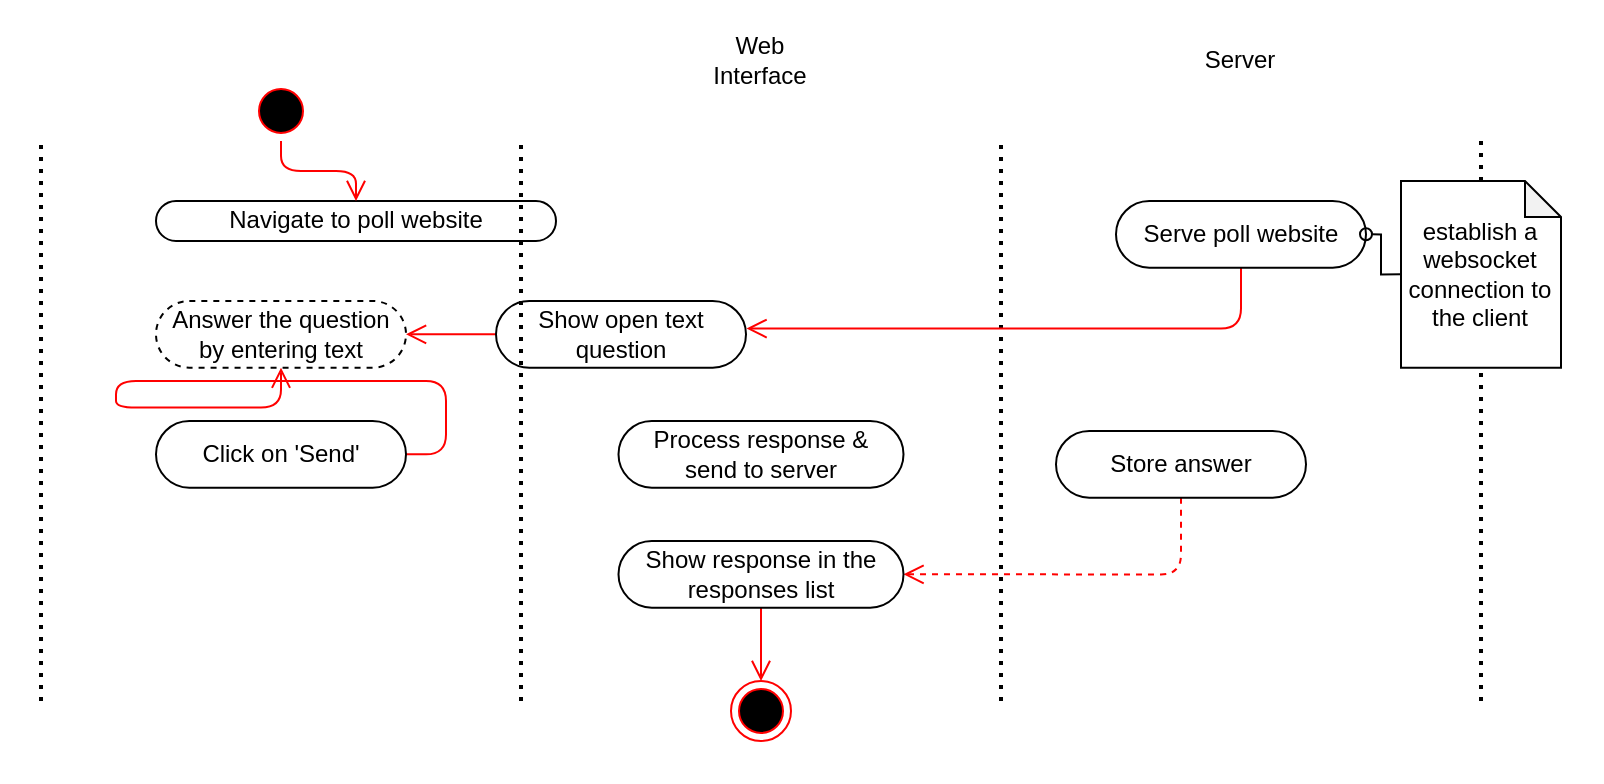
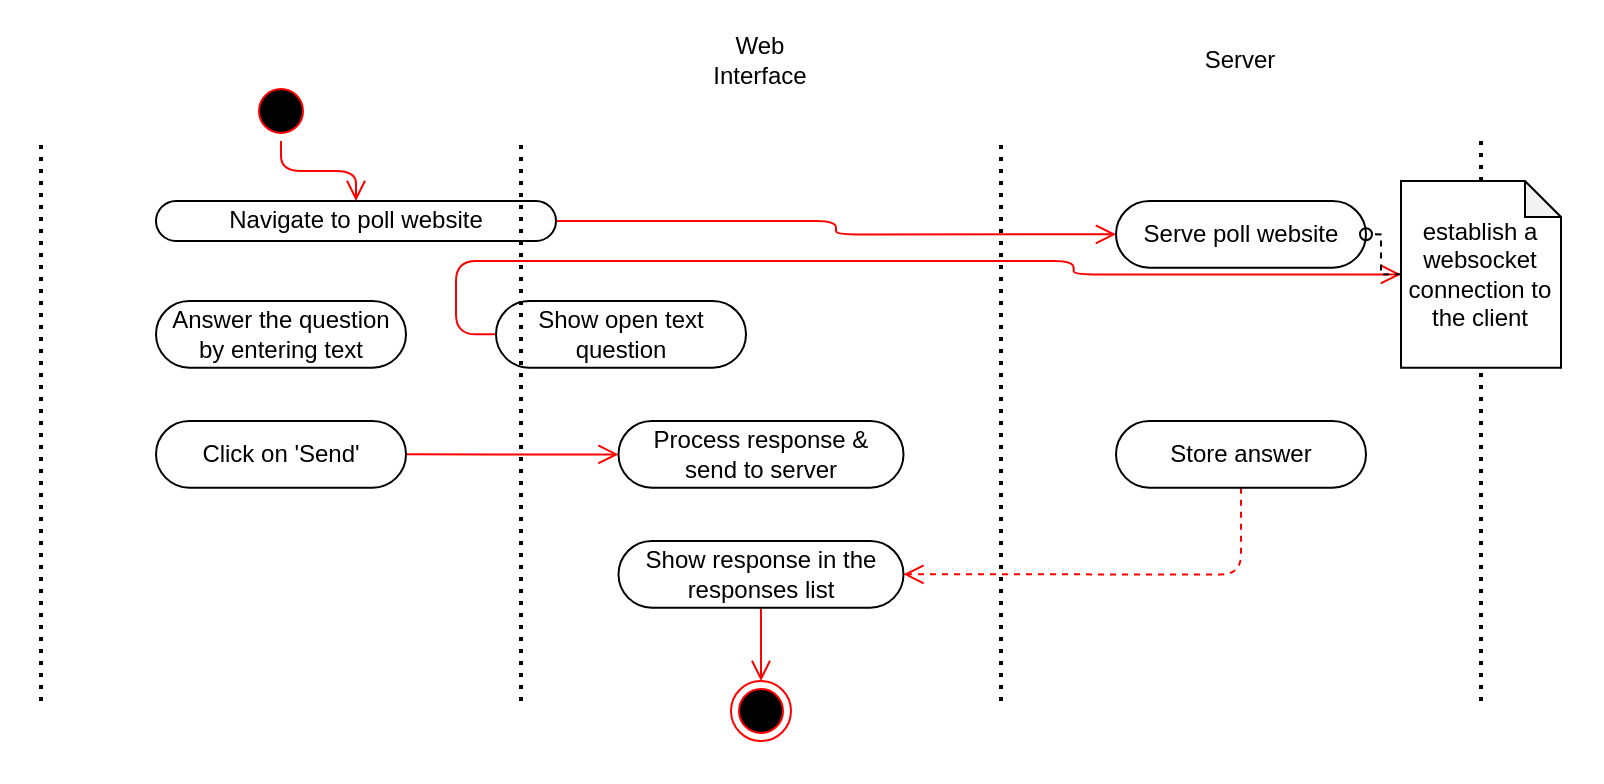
none -> (836, 226)
(1381, 249) -> (1381, 249)
(1019, 329) -> none
(281, 334) -> (281, 334)
(441, 334) -> (885, 261)
(215, 381) -> (524, 454)
(1181, 464) -> (1241, 454)
